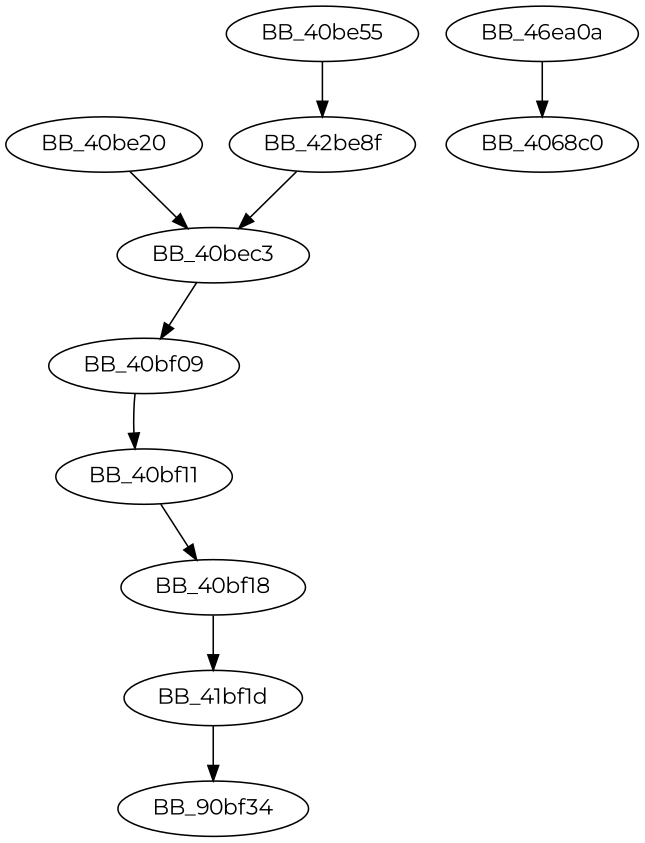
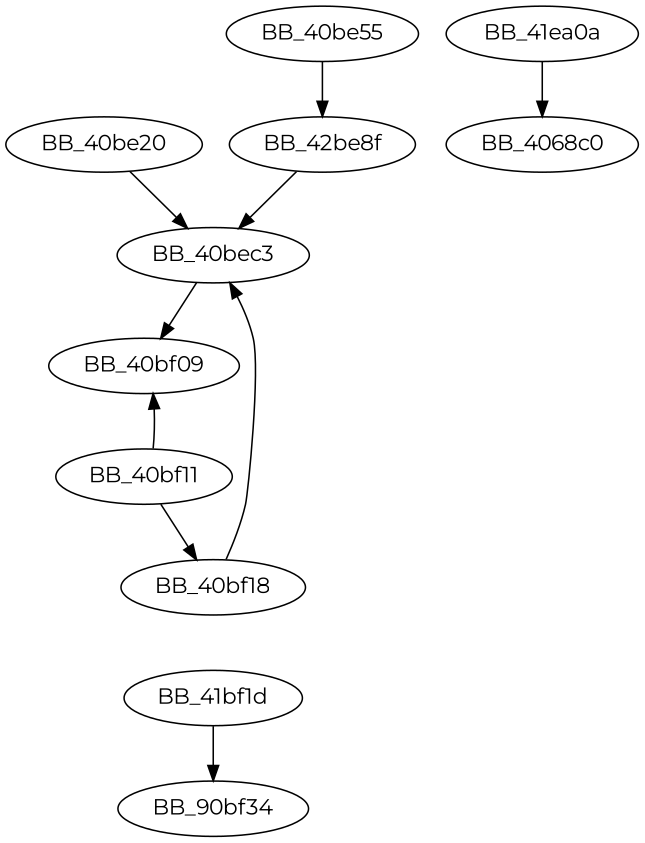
(542, 34) -> (542, 34)
(134, 413) -> (154, 429)
(213, 635) -> (253, 428)
